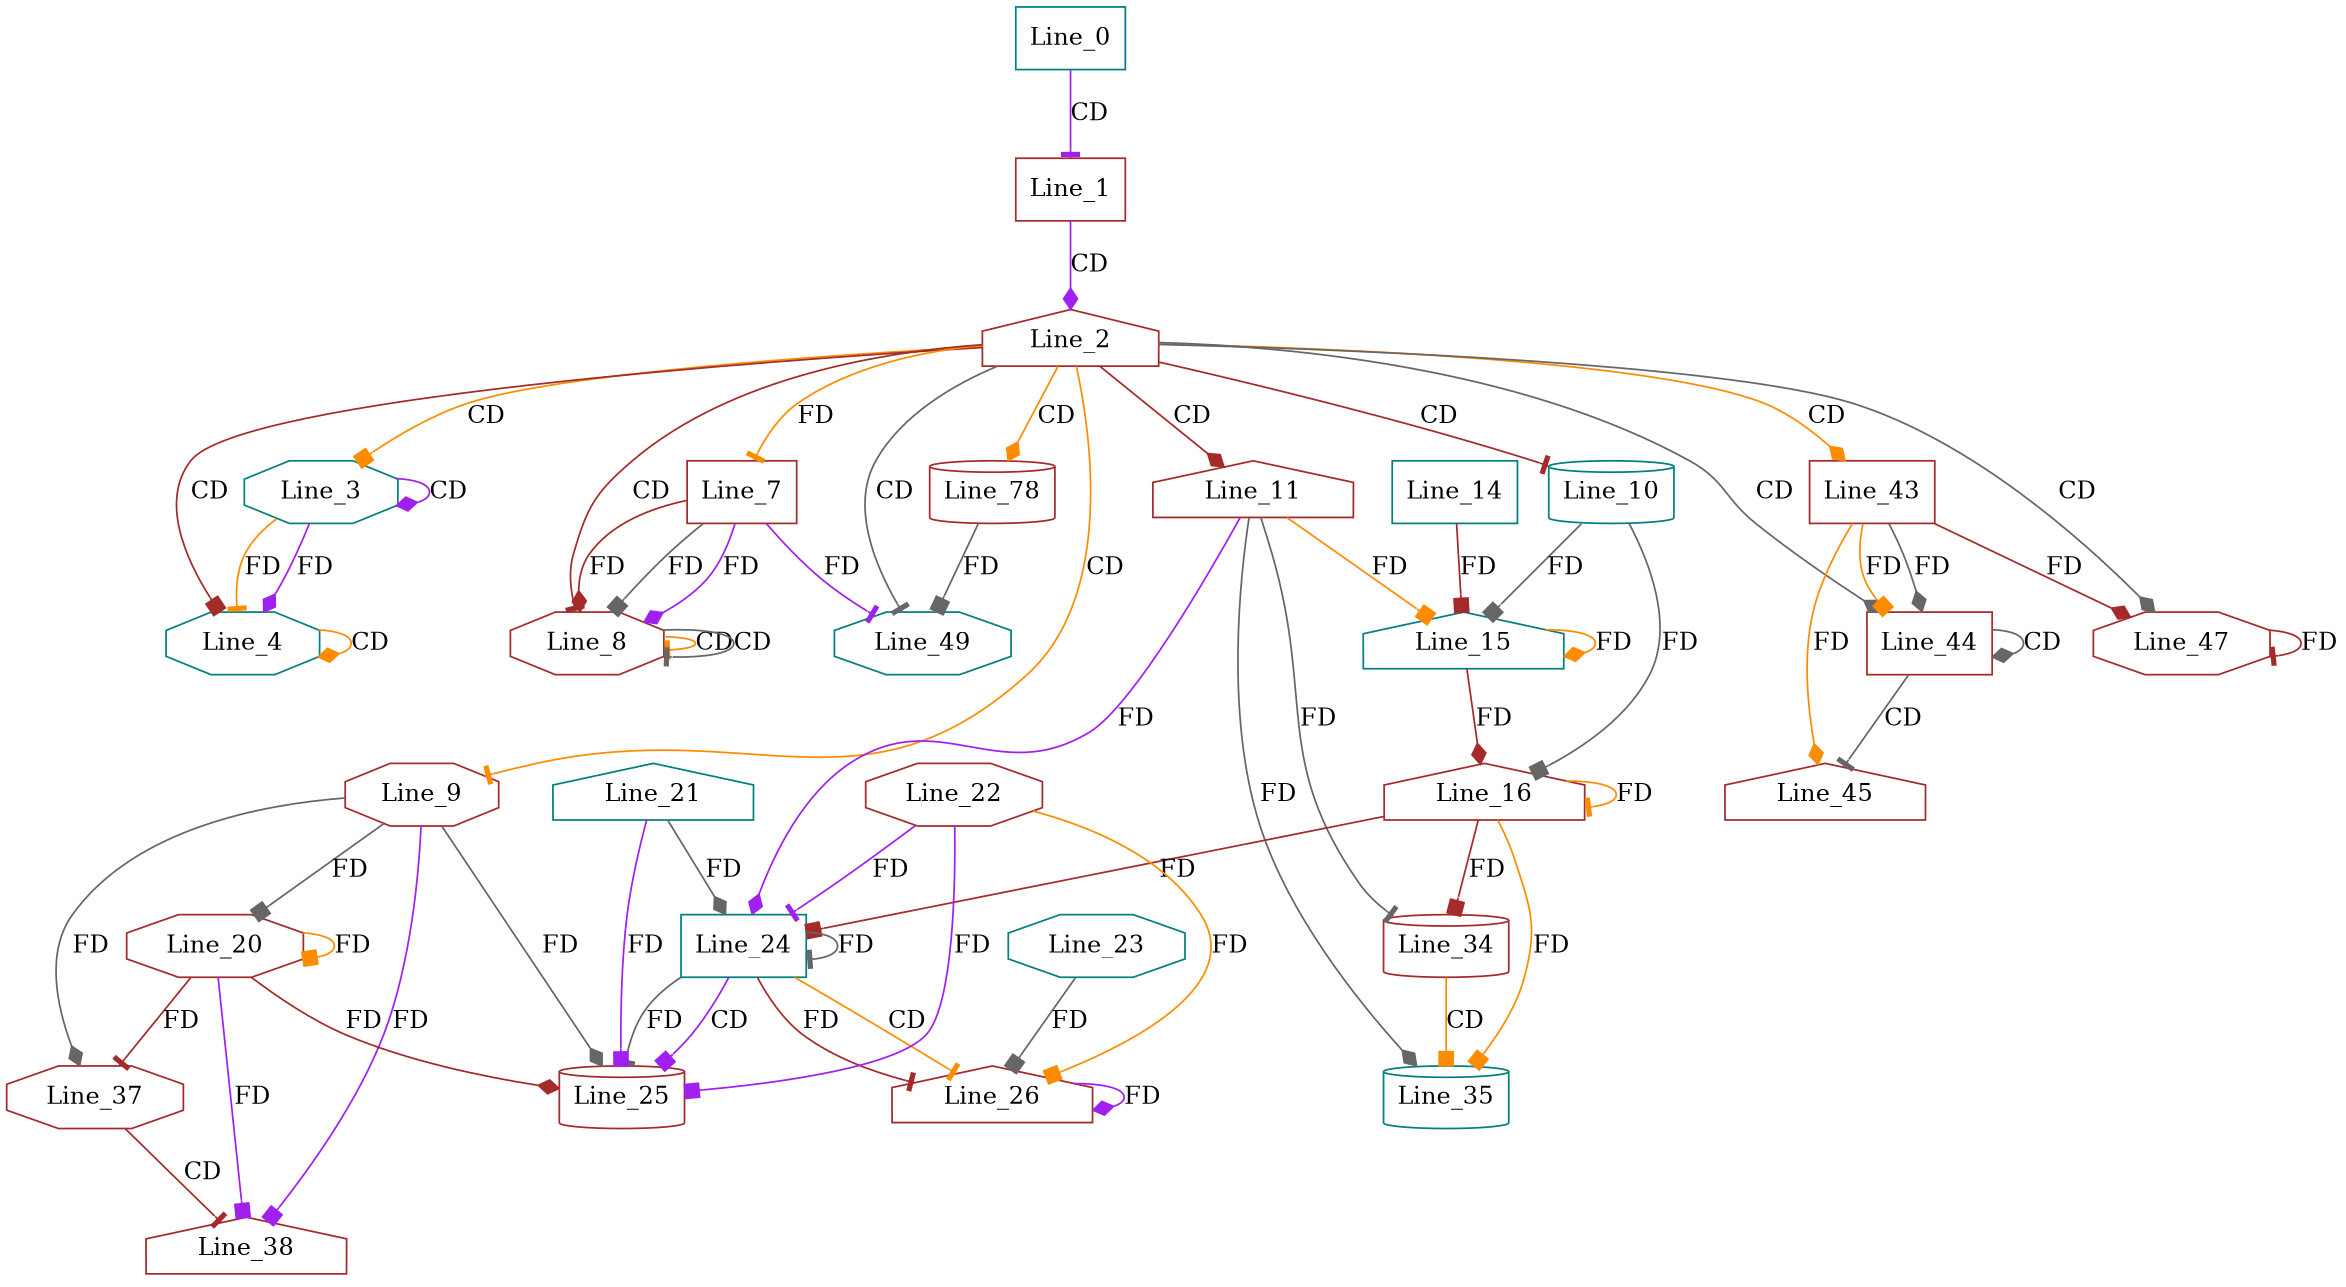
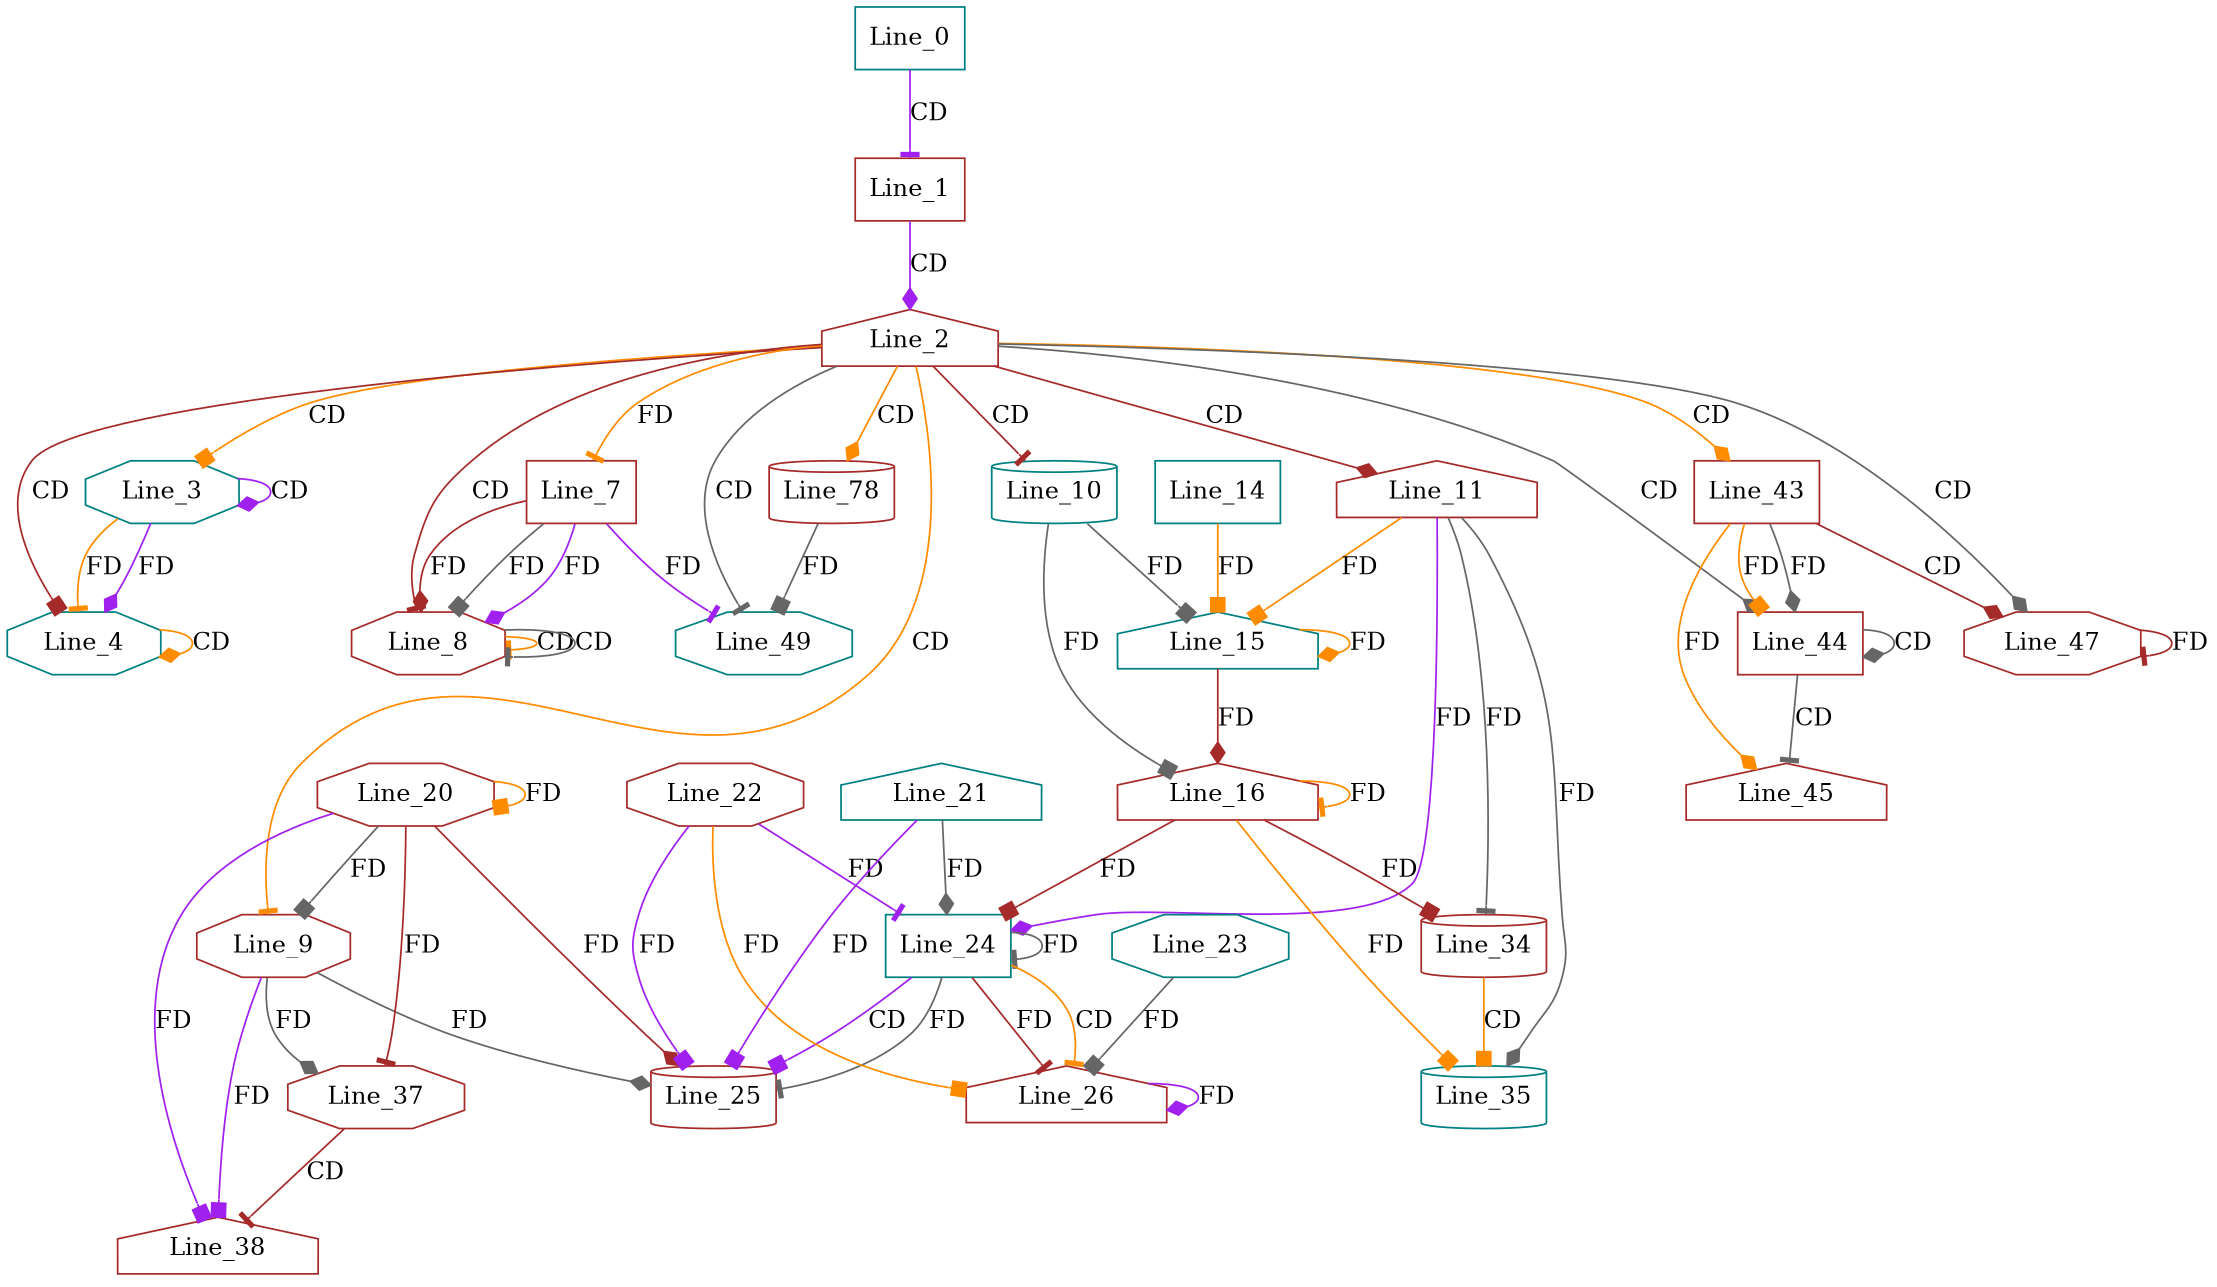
(1459, 559) -> (1218, 559)
(2065, 568) -> (1943, 568)
(327, 865) -> (345, 863)
